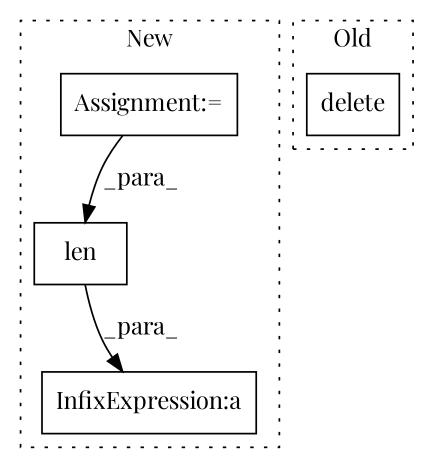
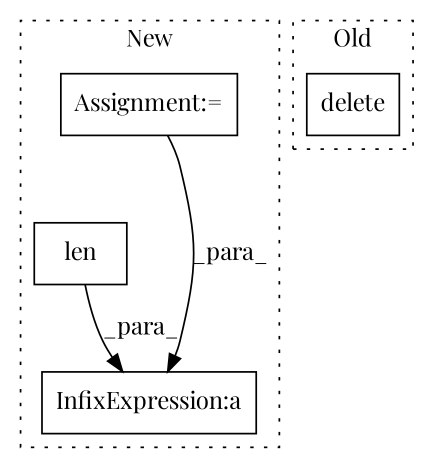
(102, 169) -> (193, 245)
